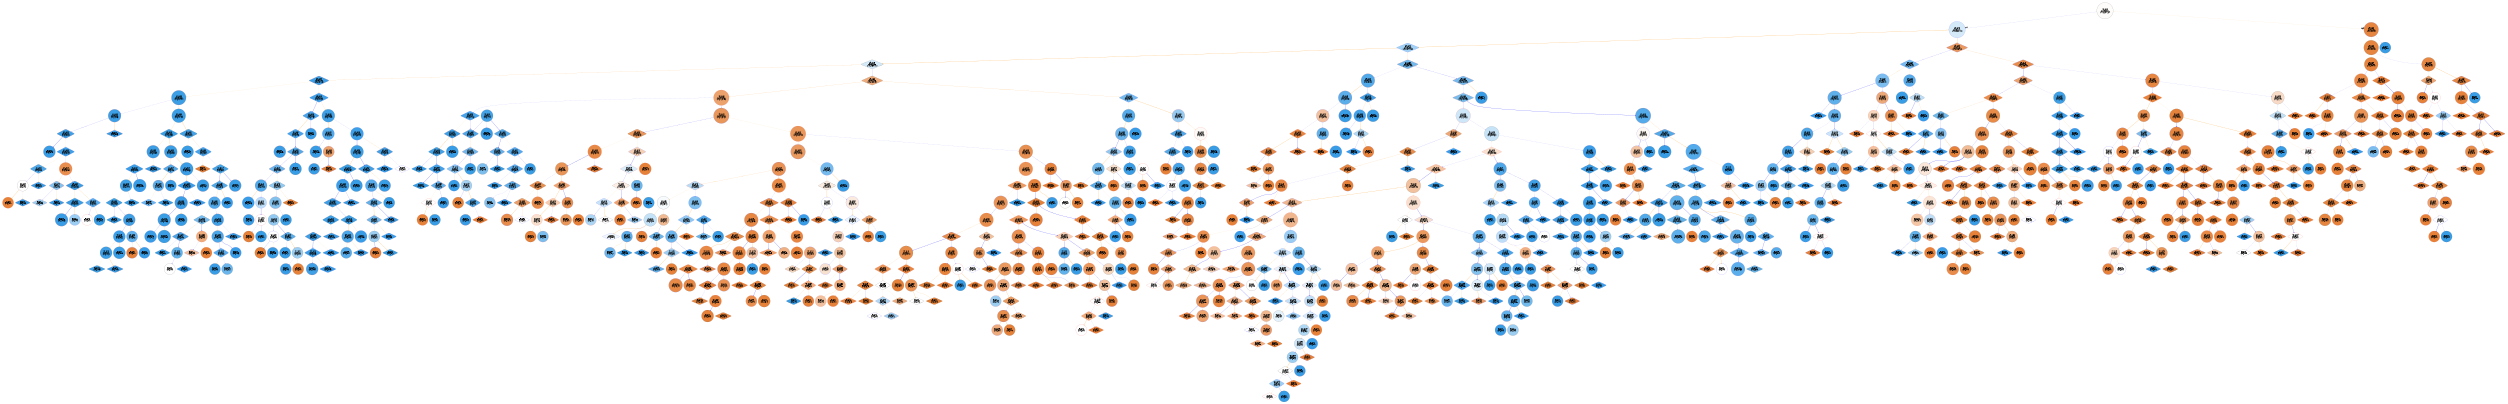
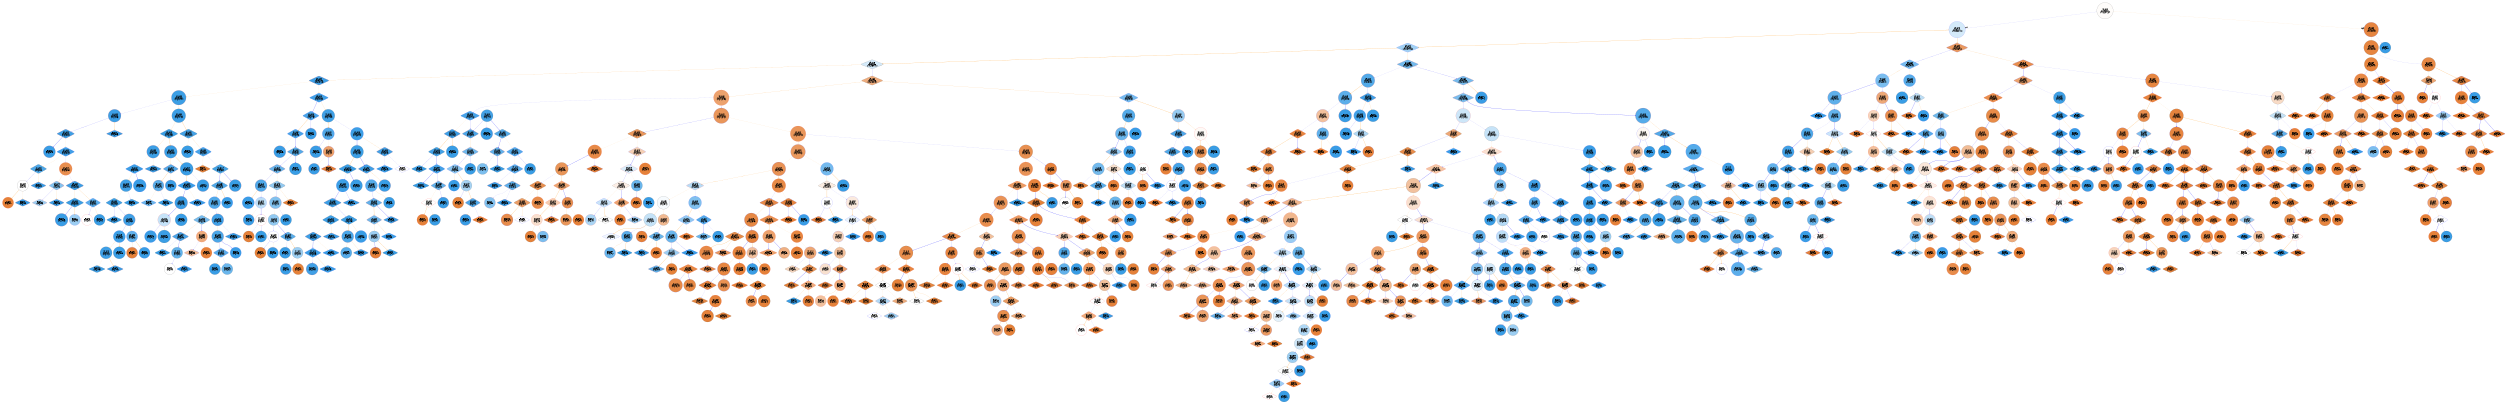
(164, 220) -> (164, 220)
(1218, 316) -> (1218, 316)
